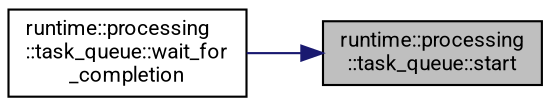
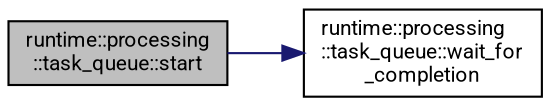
(274, 53) -> (255, 53)
